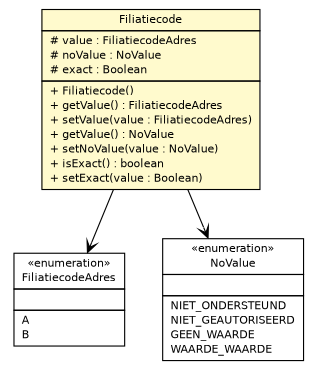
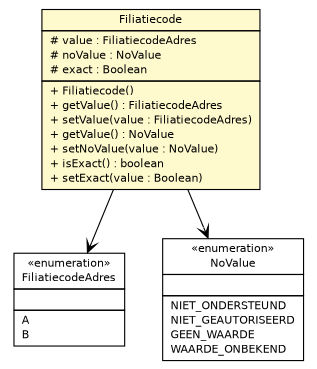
(221, 349) -> (229, 349)
